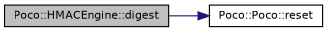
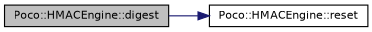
(266, 16) -> (289, 16)
